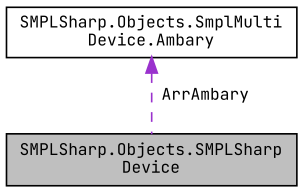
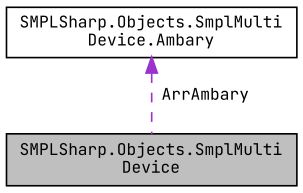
(152, 160) -> (152, 160)
